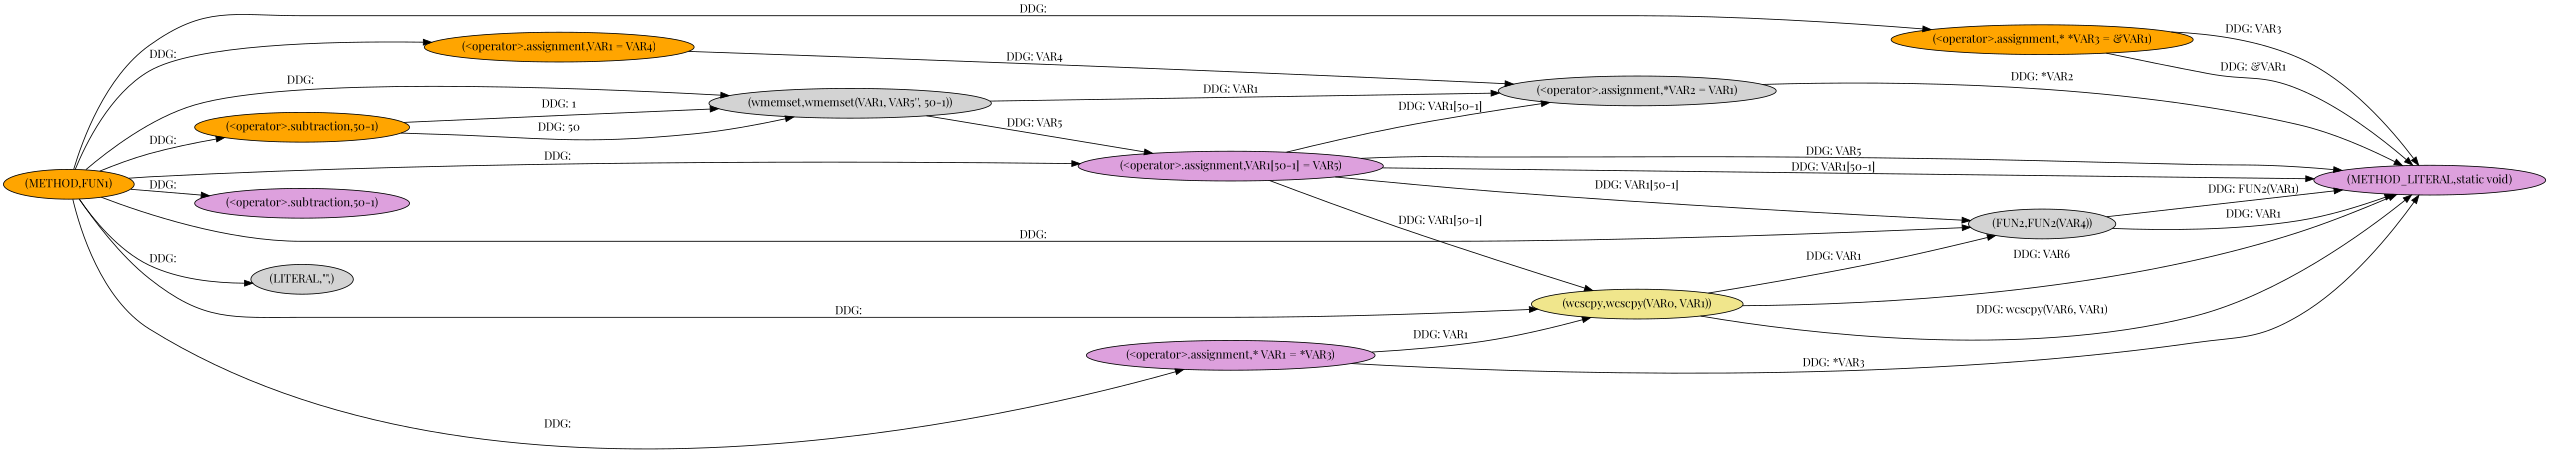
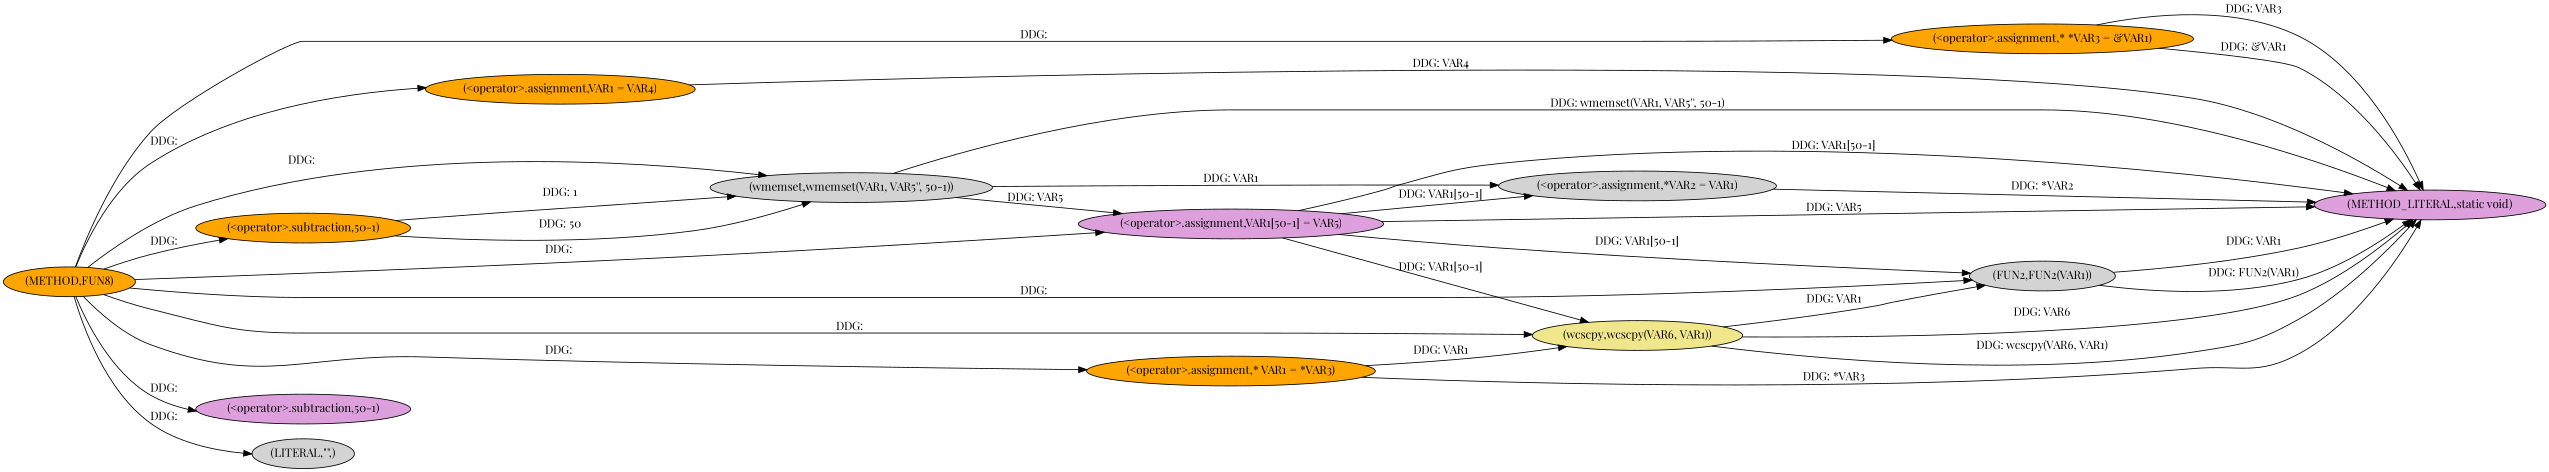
(1097, 66) -> (1555, 70)
none -> (1642, 110)
(69, 184) -> (69, 282)
(2042, 224) -> (2042, 276)
(1637, 304) -> (1637, 336)
(1231, 355) -> (1231, 371)
